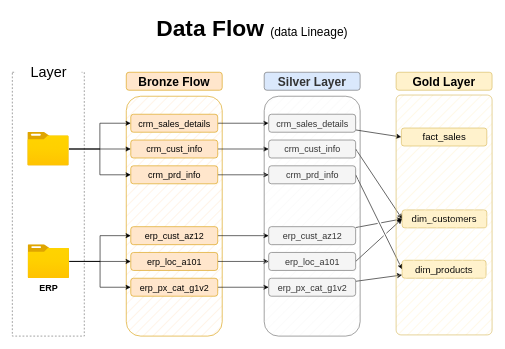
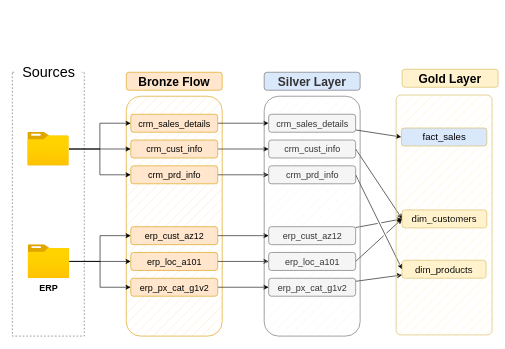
(252, 29) -> none
(49, 72) -> (49, 72)
(444, 81) -> (450, 78)
(444, 137) -> (444, 137)
